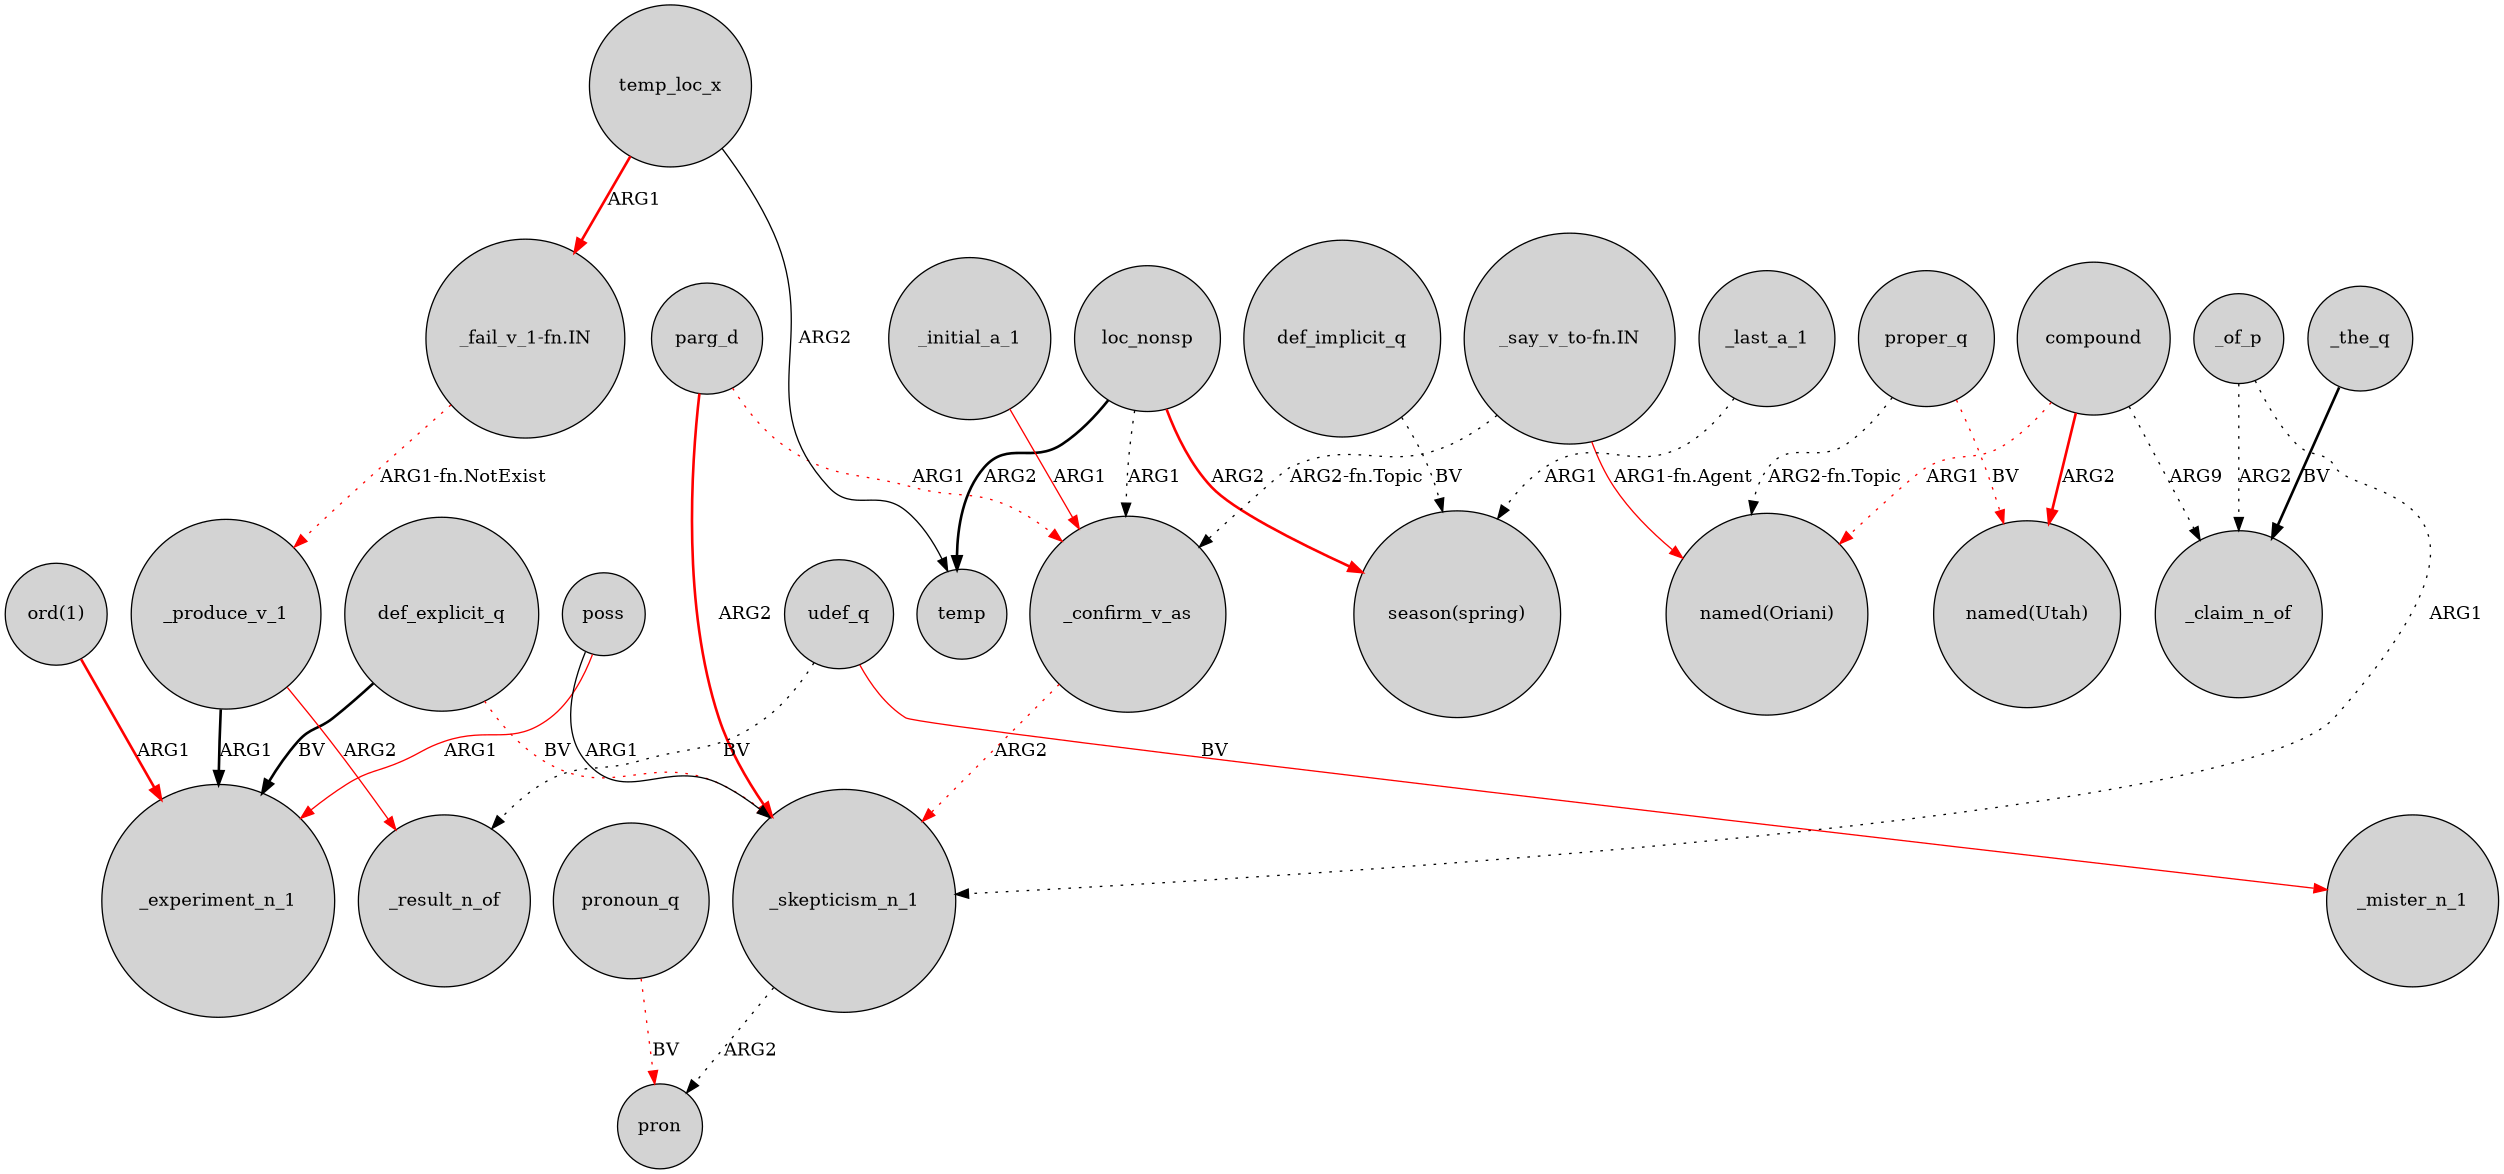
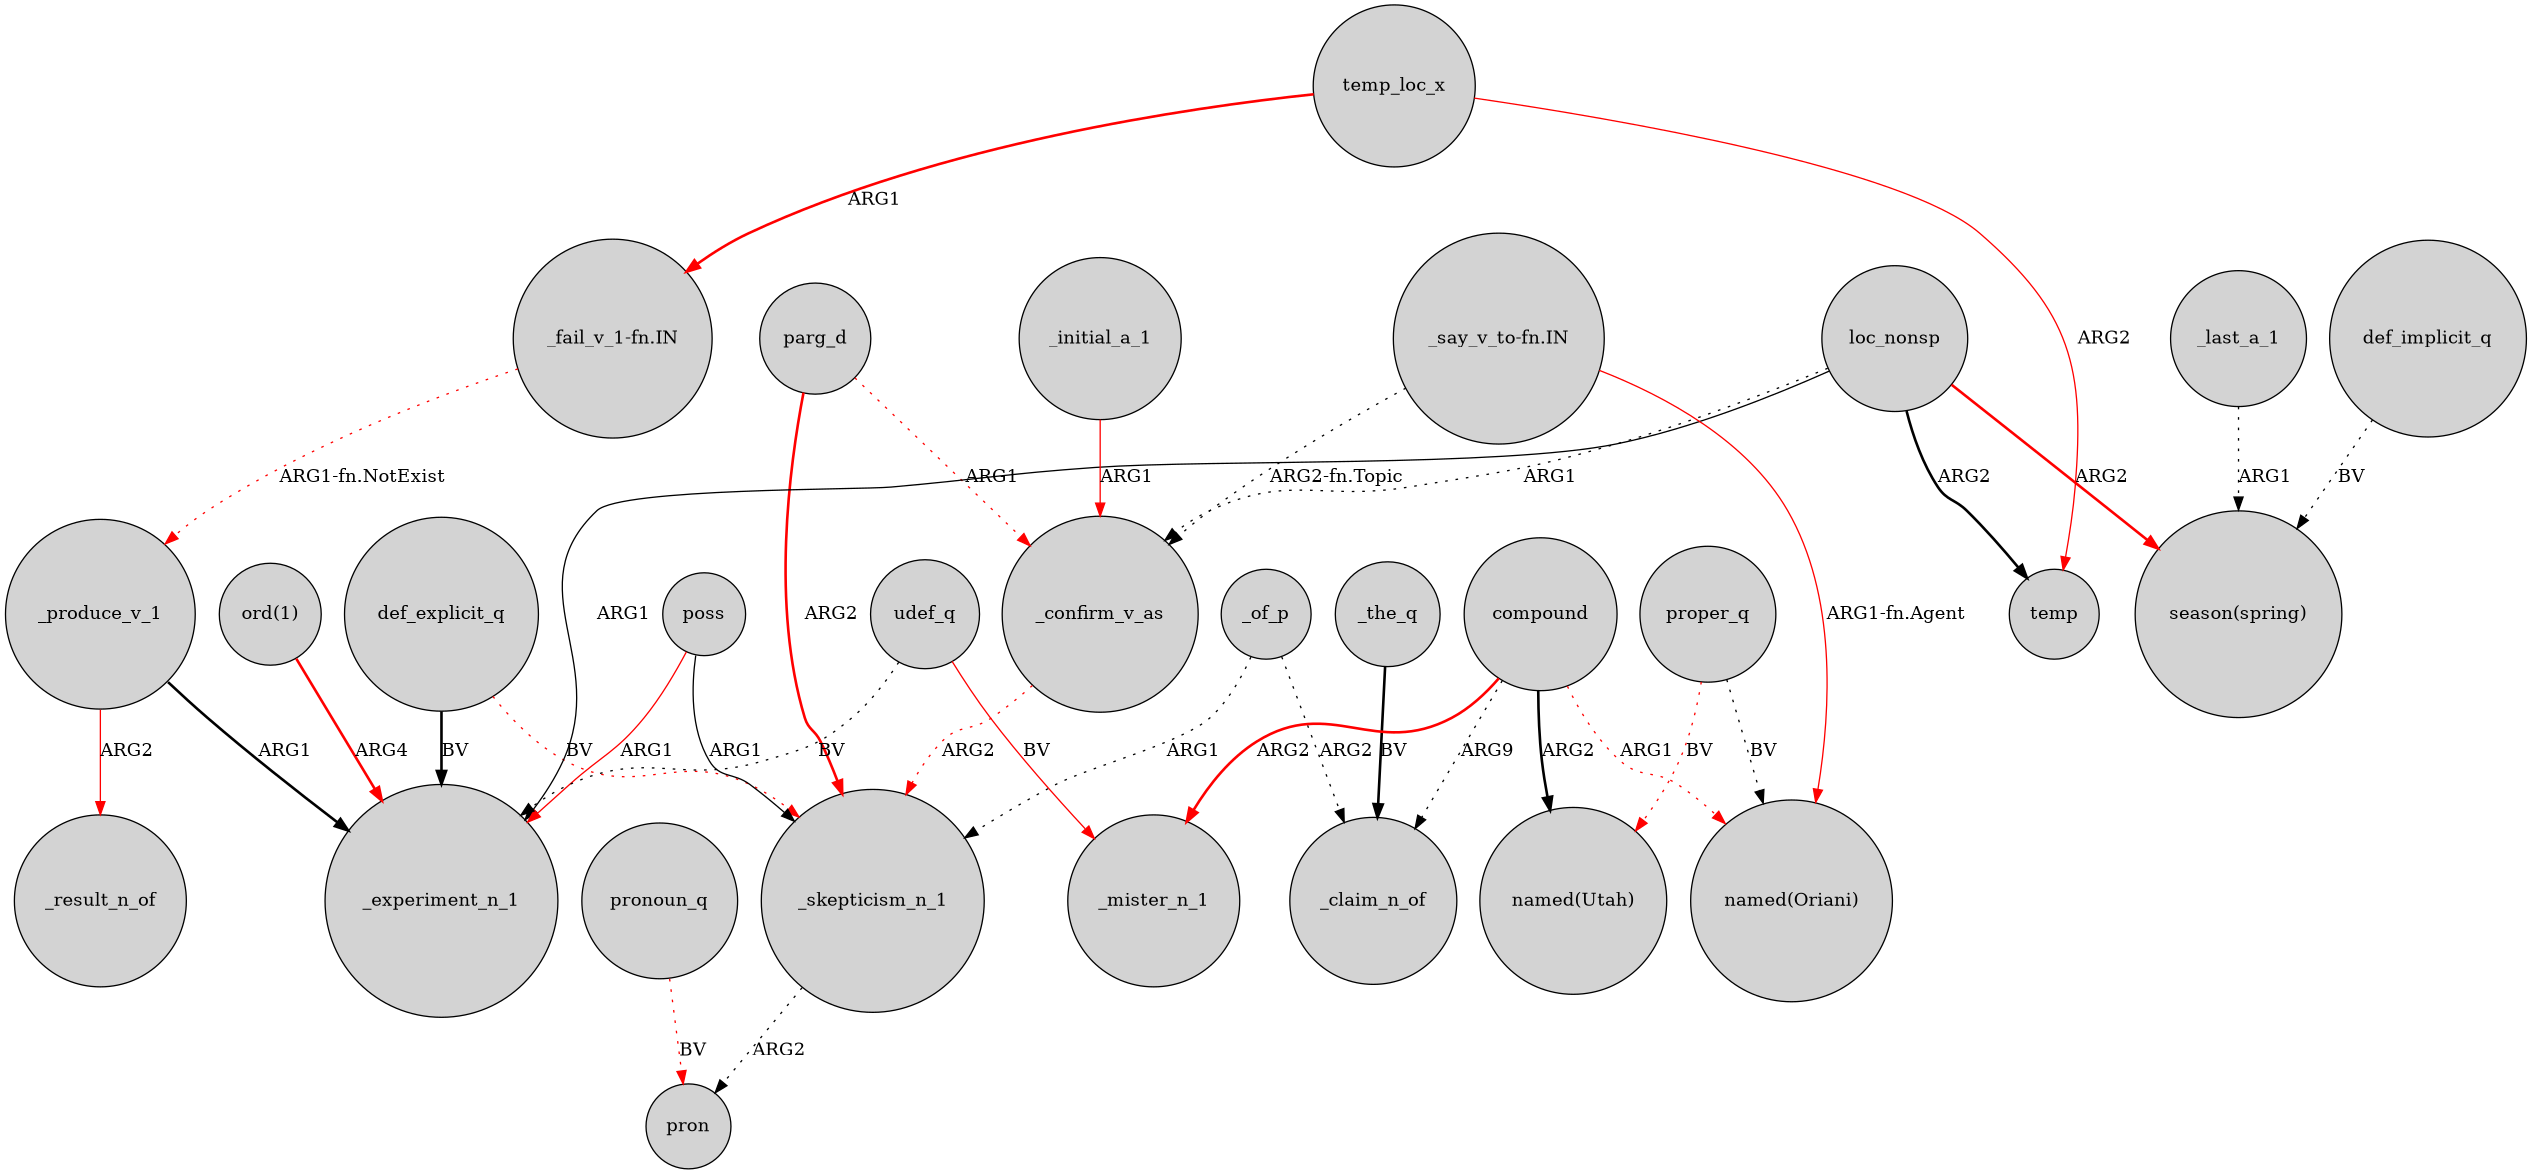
(789, 386) -> (1904, 194)
(2064, 462) -> (1540, 744)
none -> (1058, 470)
(1835, 477) -> (1763, 751)
none -> (1338, 725)
(164, 751) -> (382, 751)
(665, 755) -> (740, 766)
